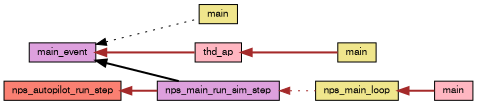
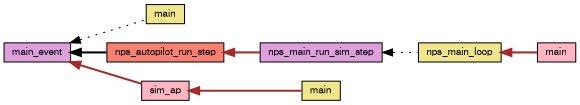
(218, 52) -> (165, 91)
(142, 72) -> (94, 52)
(303, 91) -> (406, 52)
